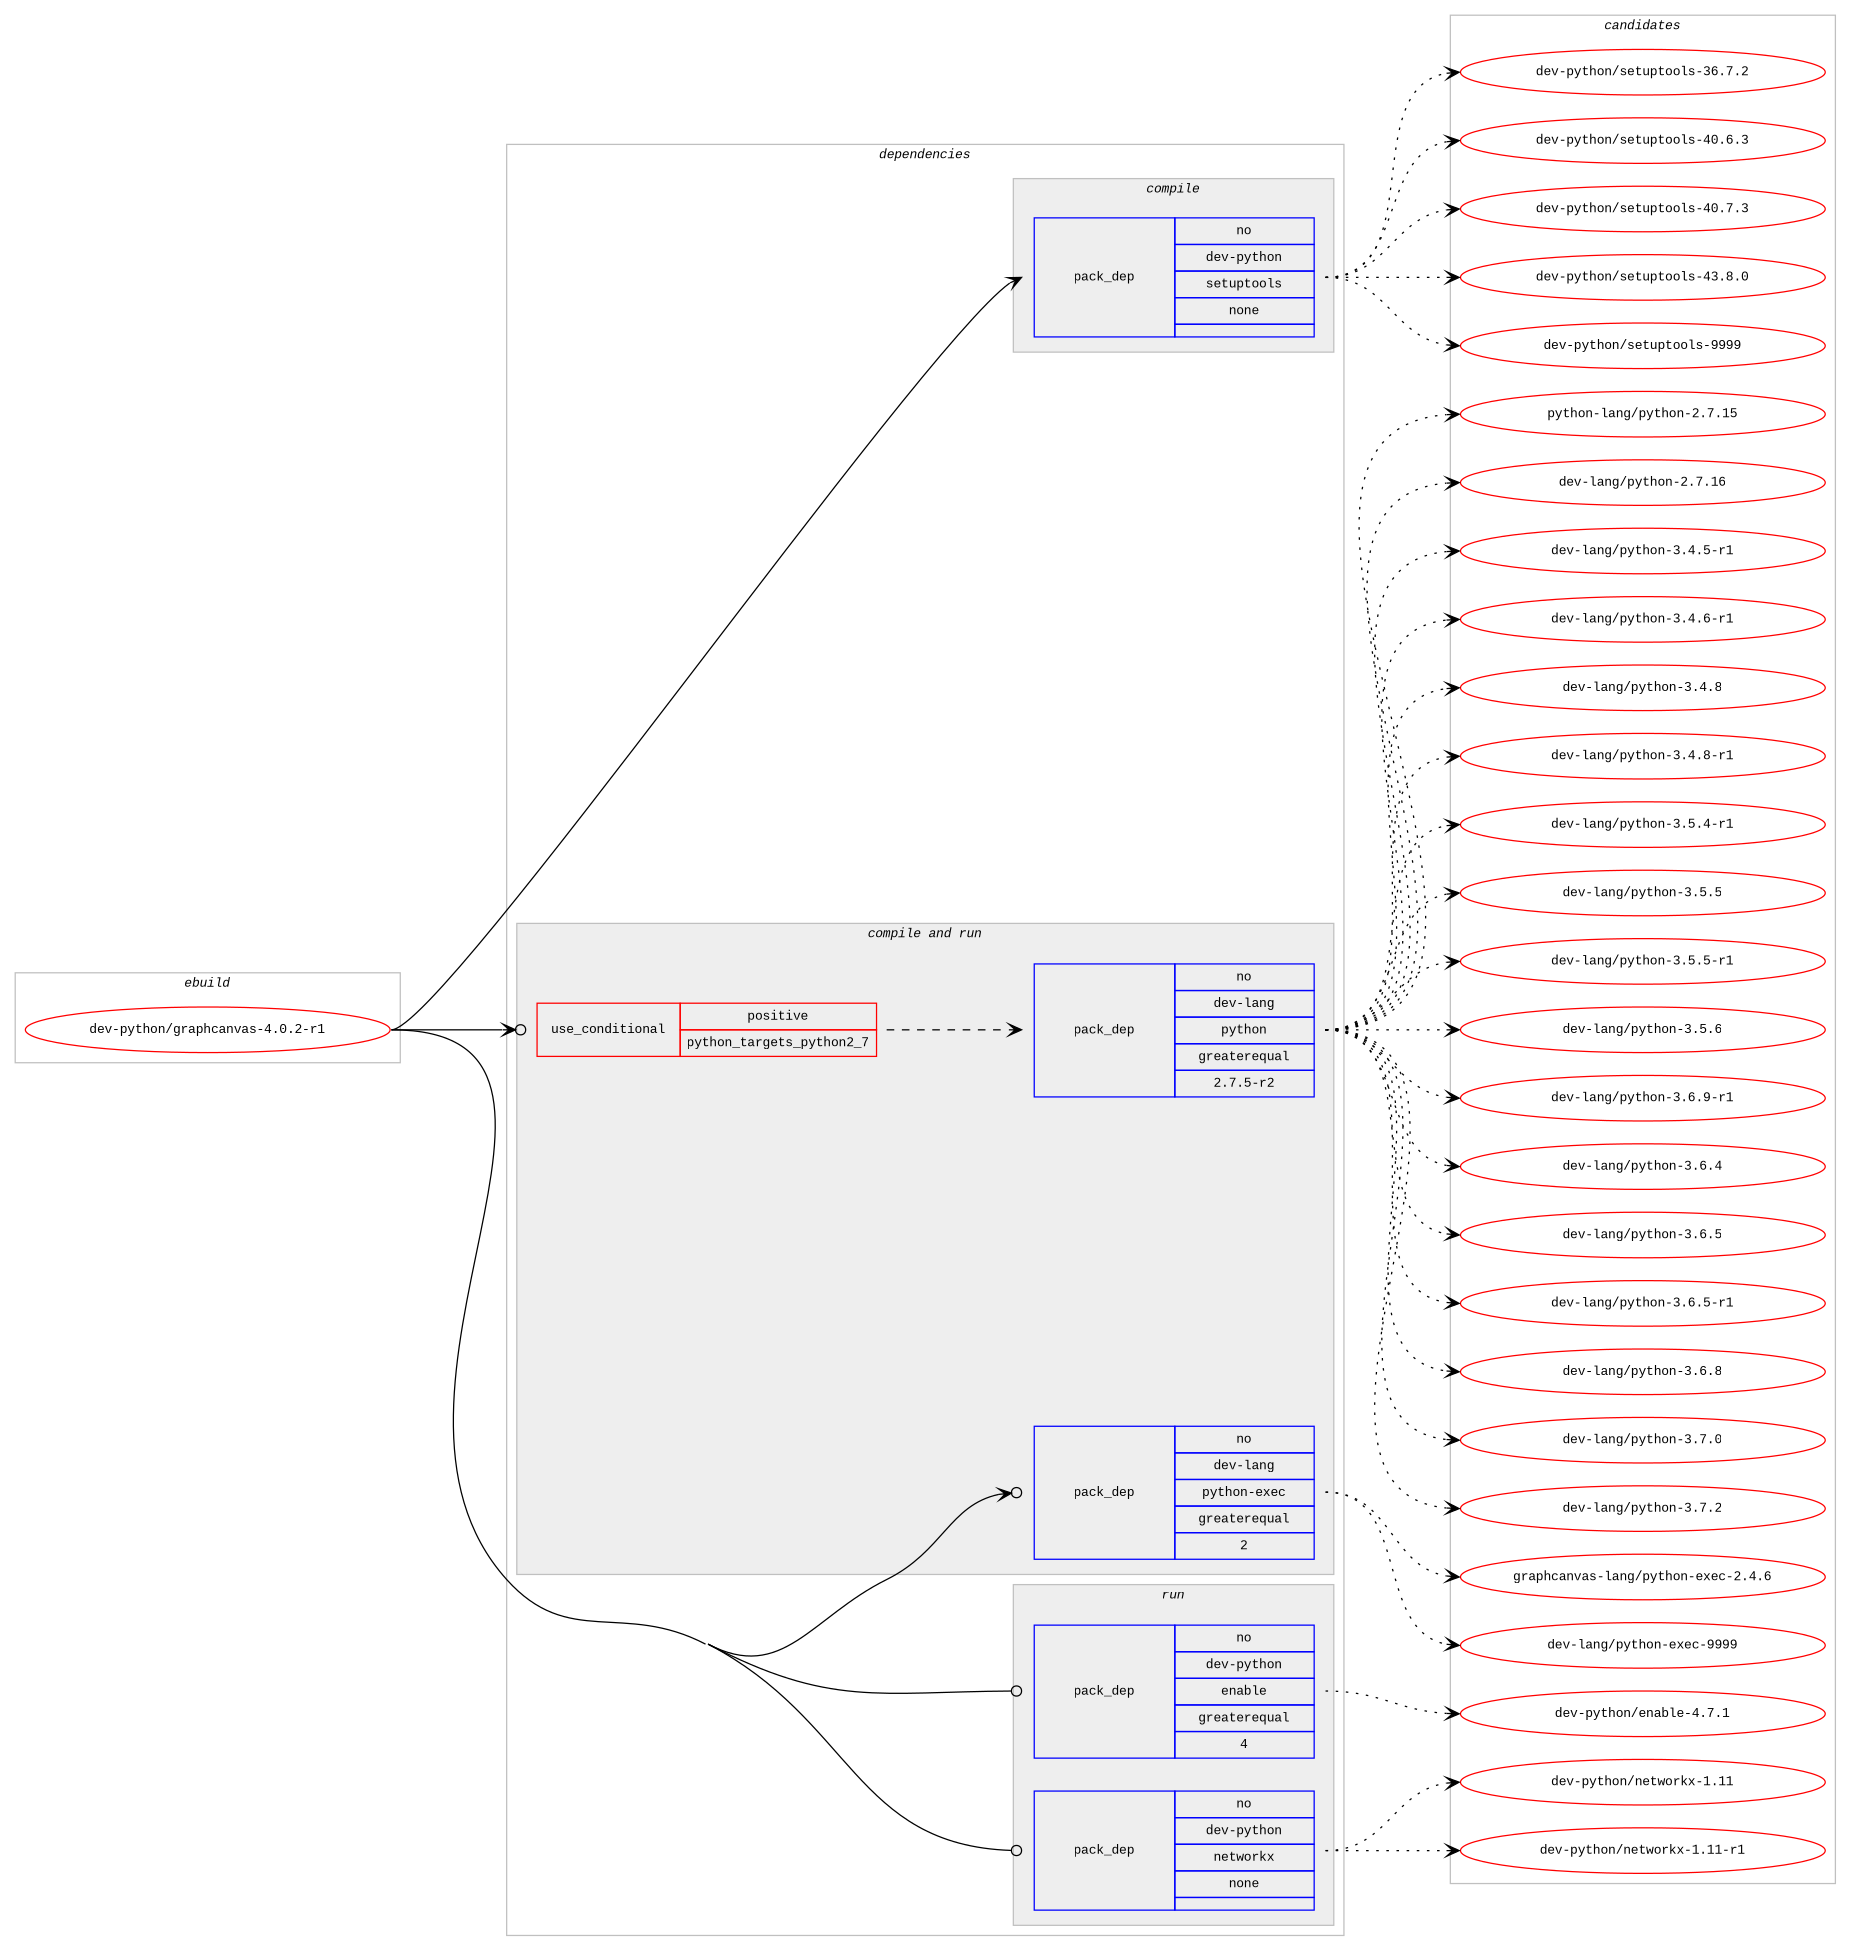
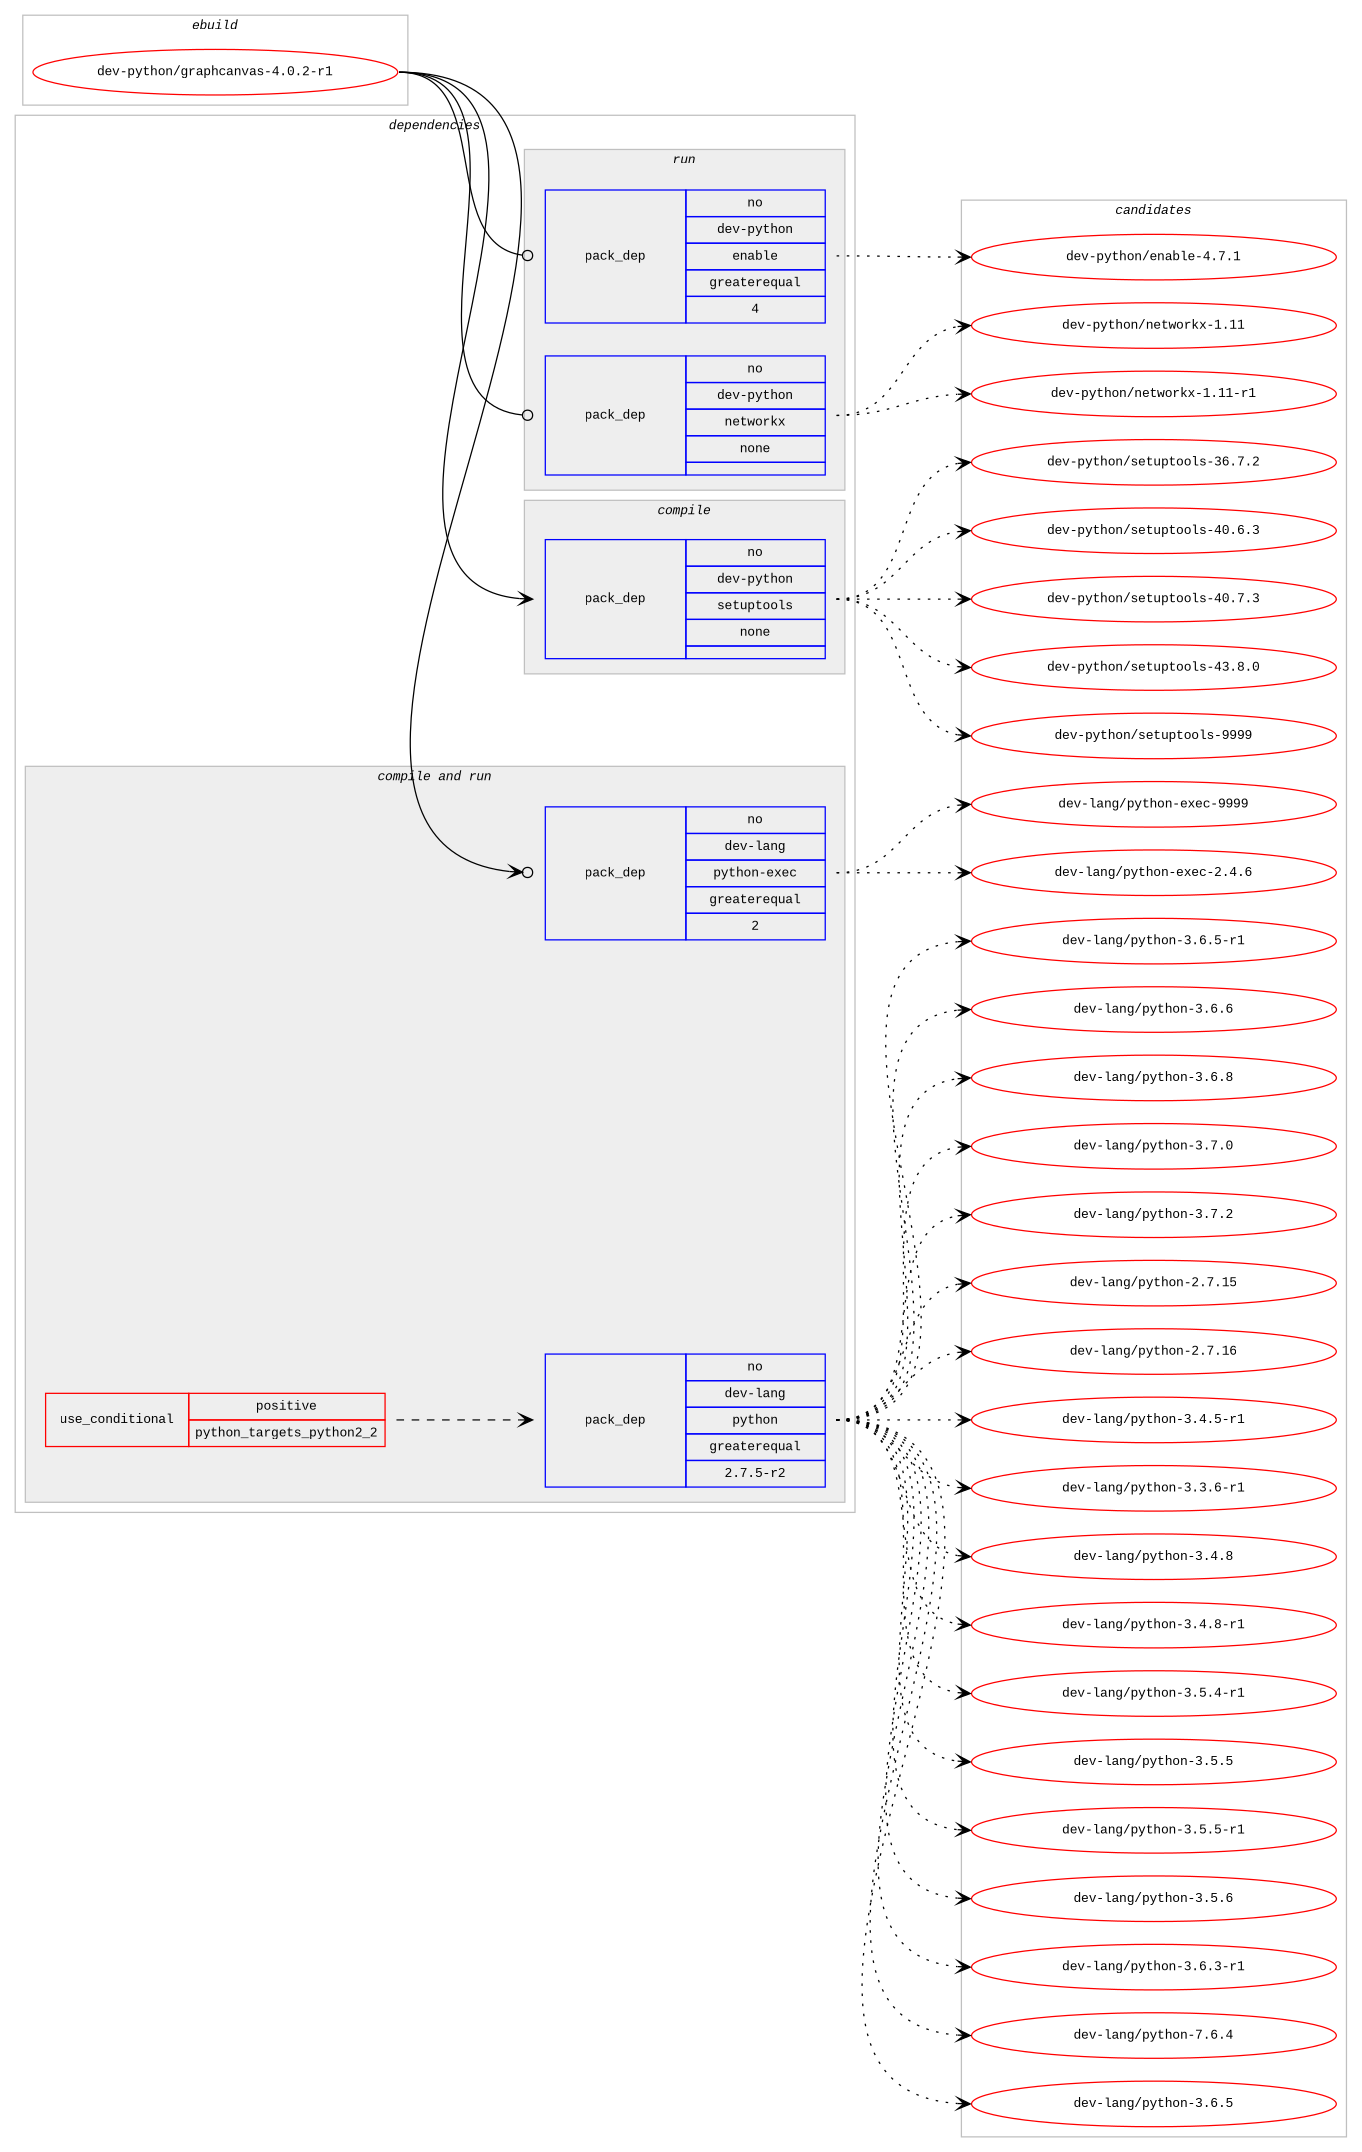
(1643, 414) -> (1154, 1283)
(1643, 619) -> (1154, 1488)
none -> (1154, 1010)
(447, 1030) -> none
(778, 1042) -> (287, 1433)
(1643, 1098) -> (1154, 1967)
(1643, 1167) -> (1154, 2036)
(1643, 1577) -> (1154, 873)
